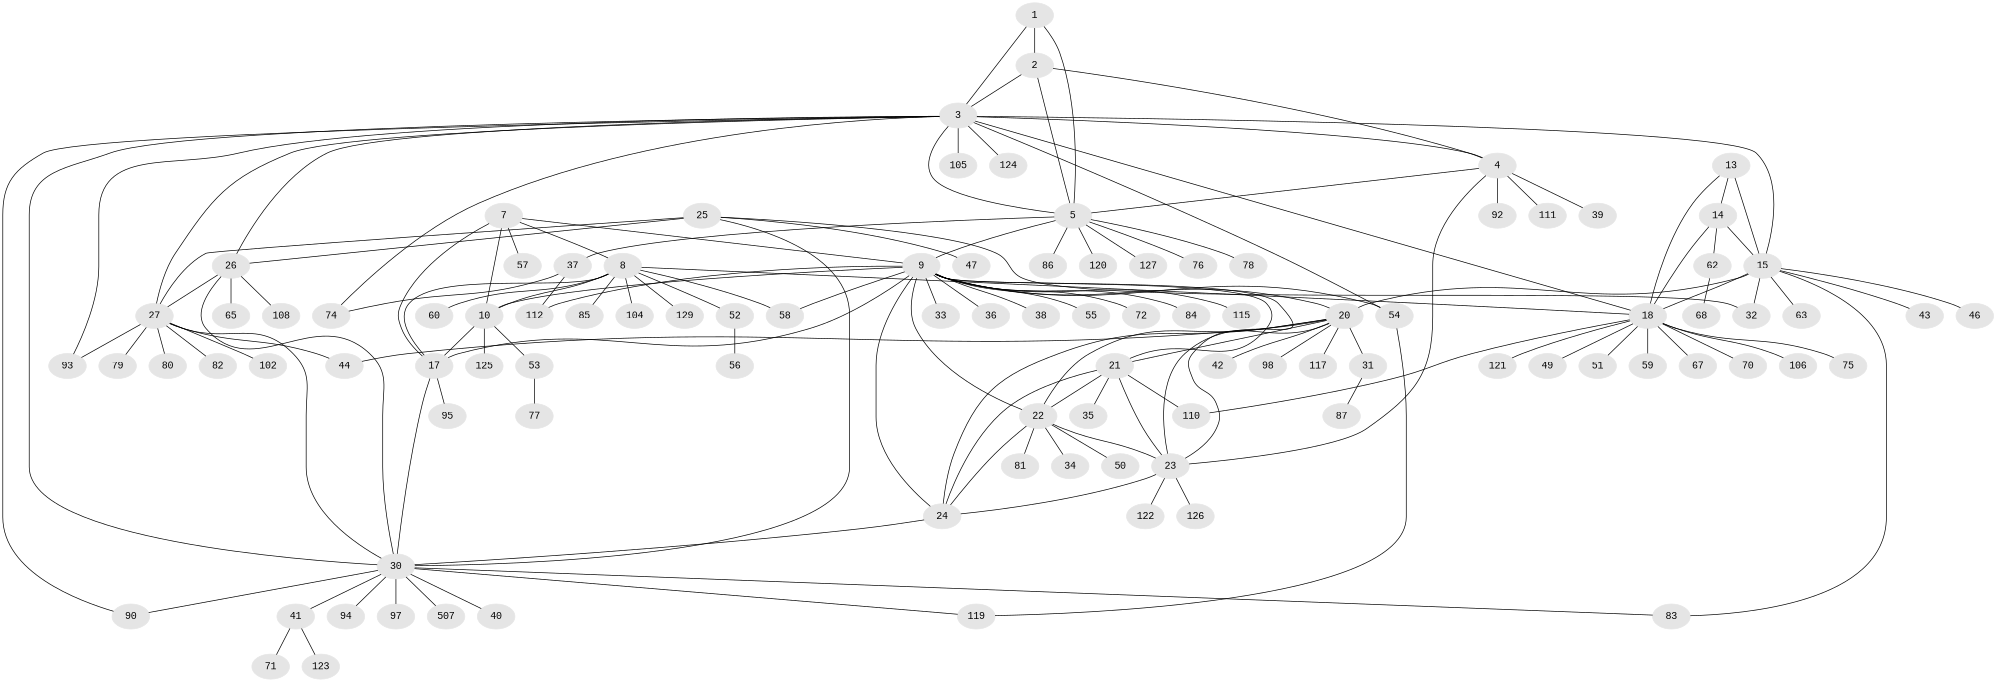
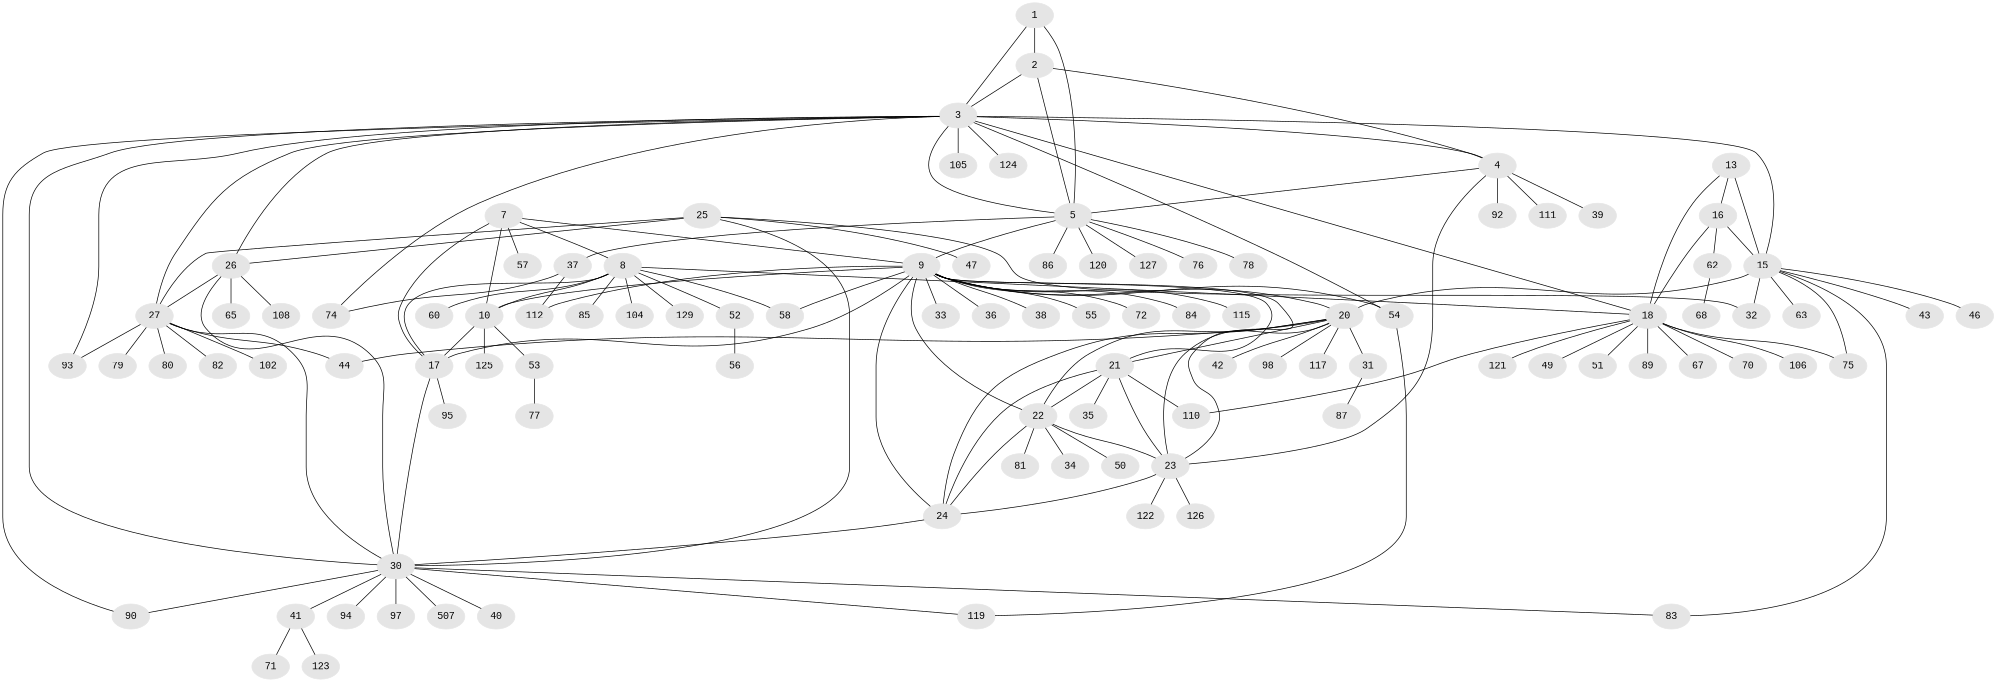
(1718, 216) -> (1718, 216)
(1702, 293) -> (1826, 302)
(1648, 366) -> (1648, 366)
